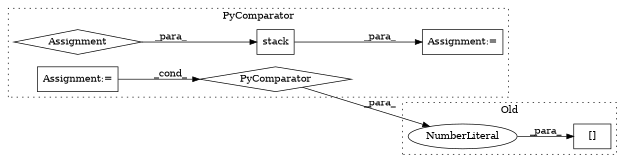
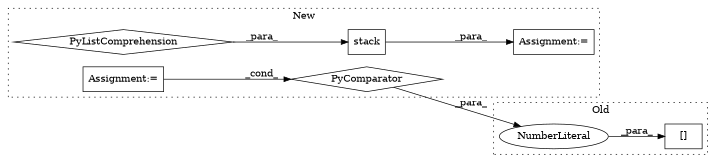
(258, 16) -> (304, 16)
(78, 42) -> (123, 42)
